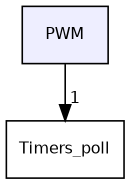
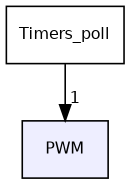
(65, 84) -> (65, 84)
